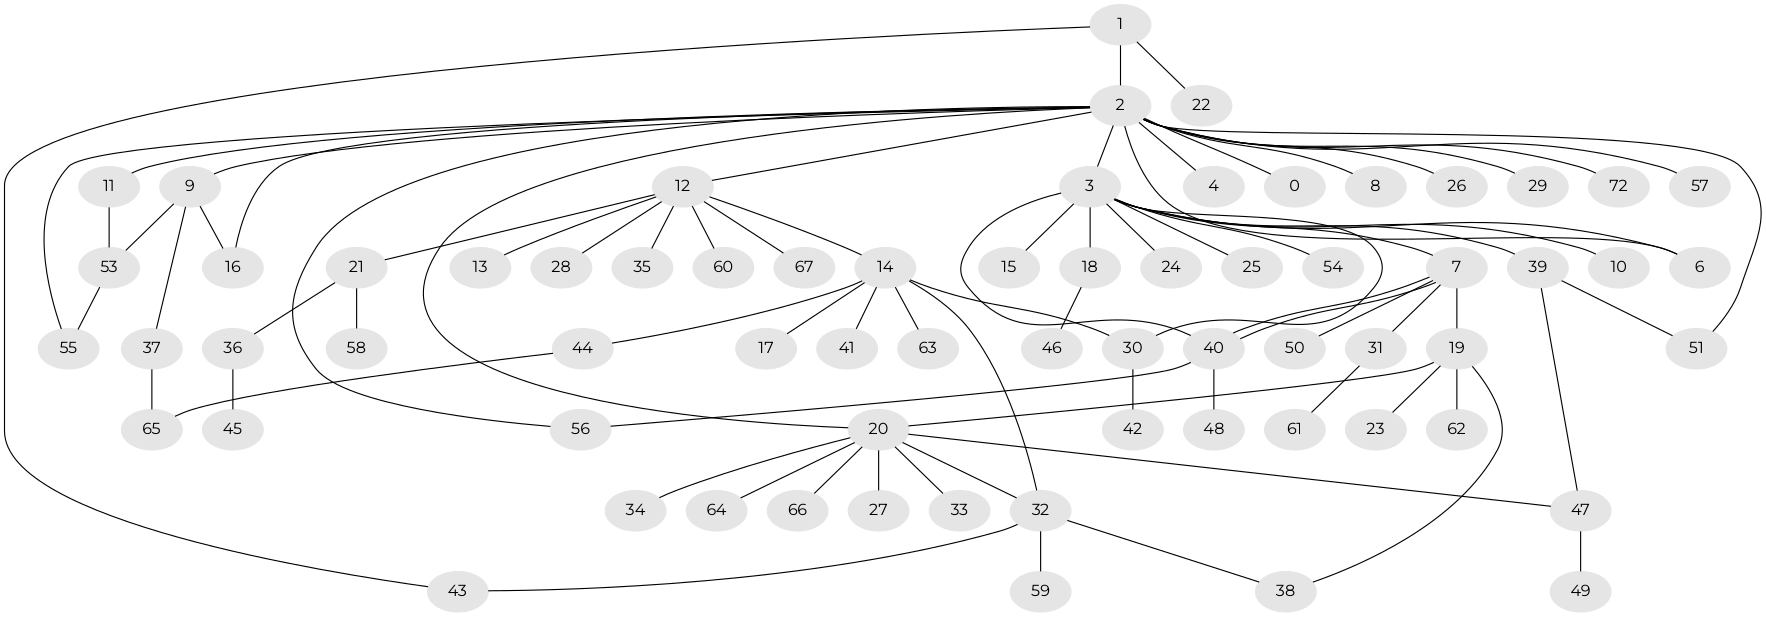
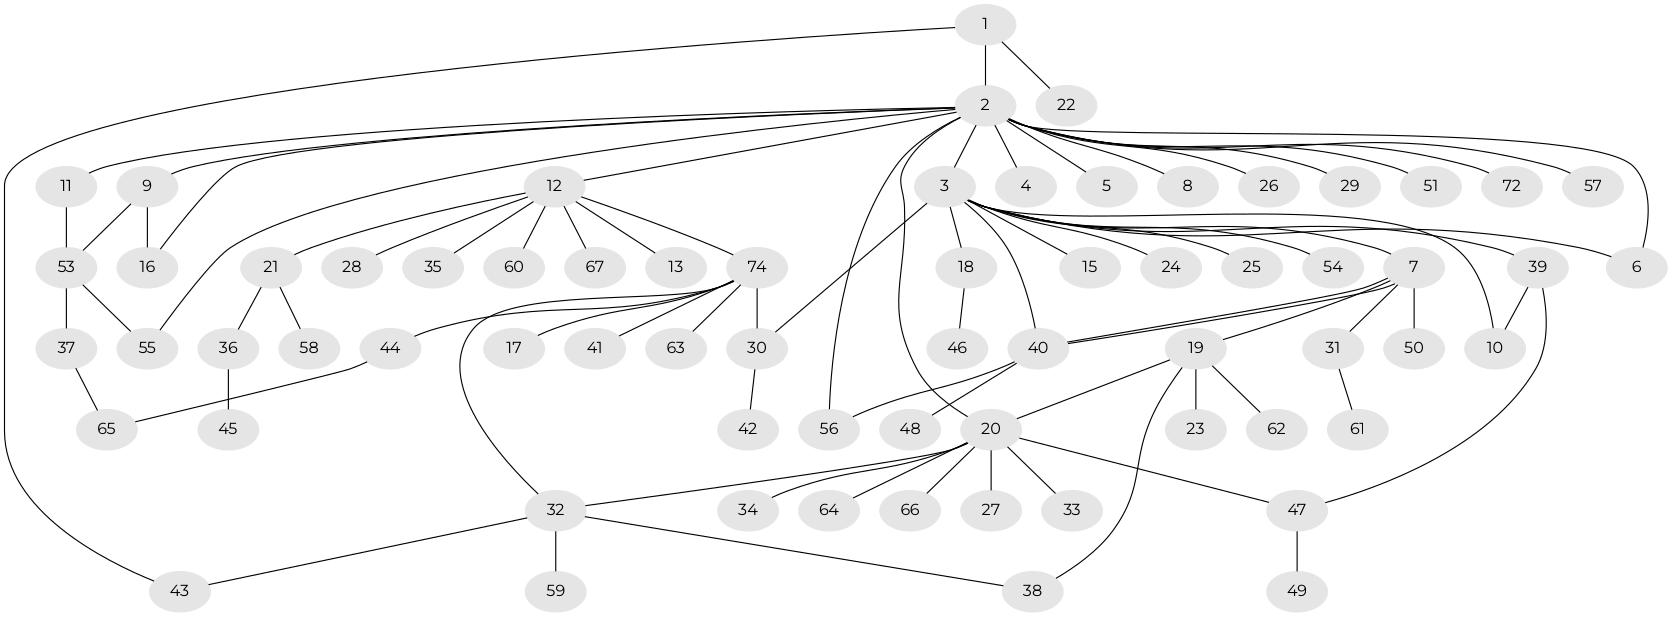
(1295, 187) -> (1107, 187)
(171, 268) -> (66, 308)
(885, 268) -> (757, 268)
(1617, 308) -> (1516, 308)
